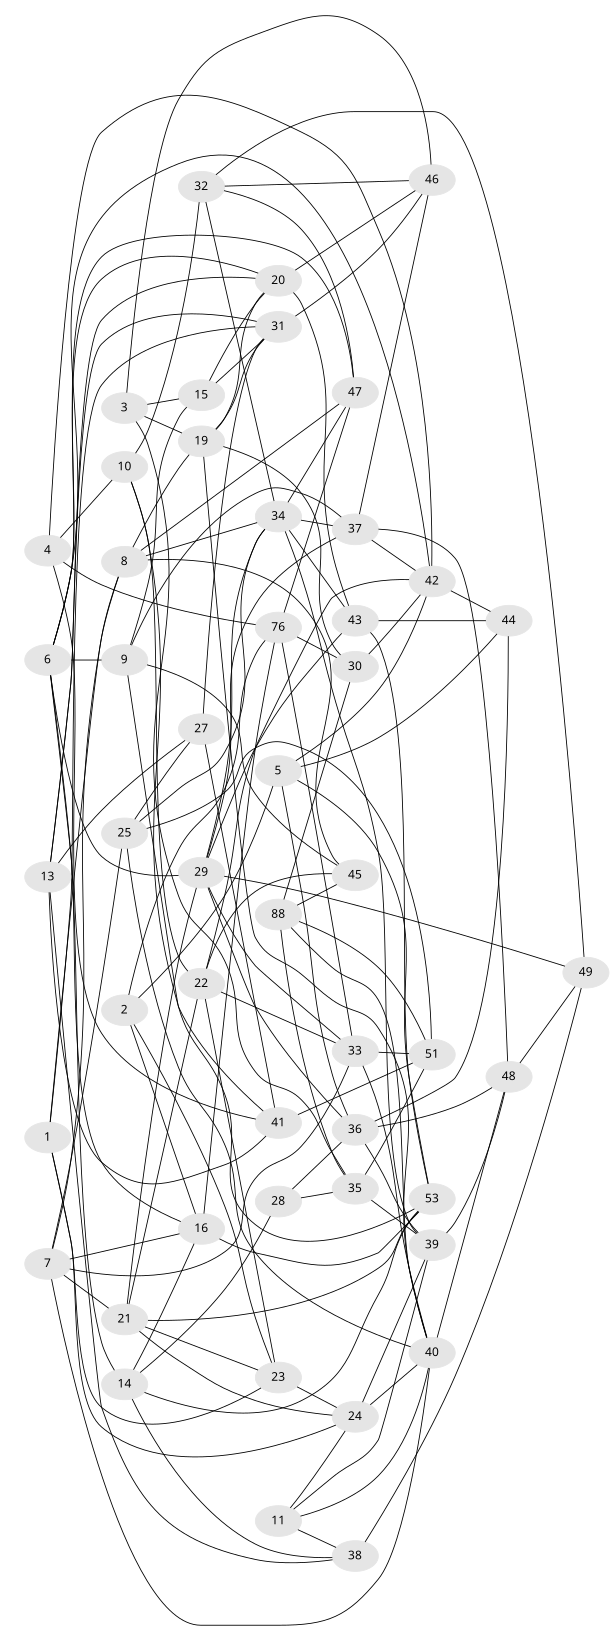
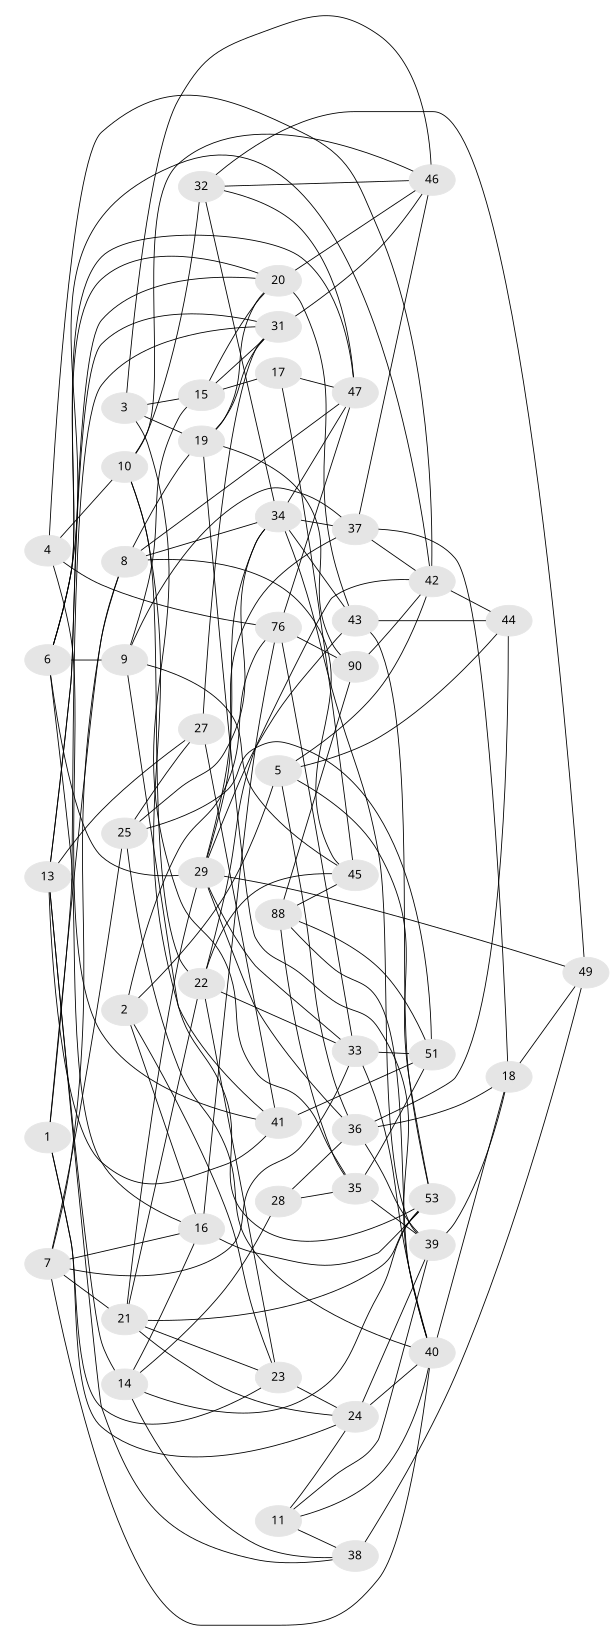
none -> (165, 185)
none -> (278, 373)
(355, 667) -> (355, 667)
(509, 1077) -> (509, 1077)
(81, 1147) -> (74, 1133)
